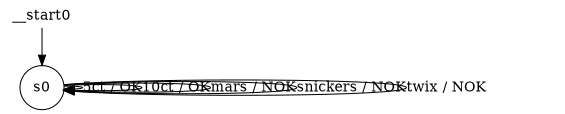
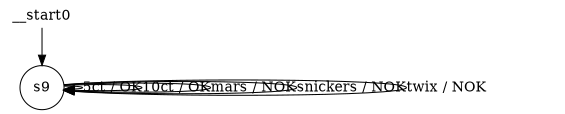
(42, 88) -> (42, 88)
